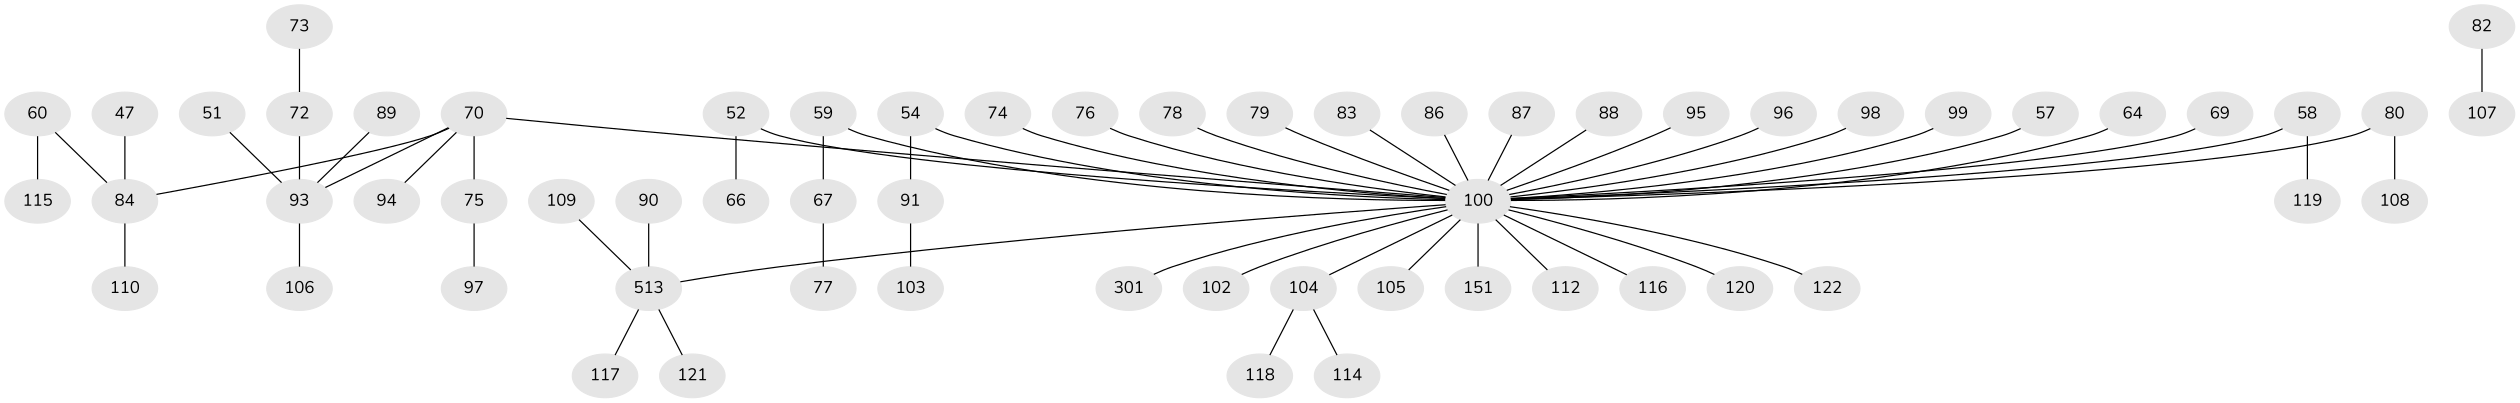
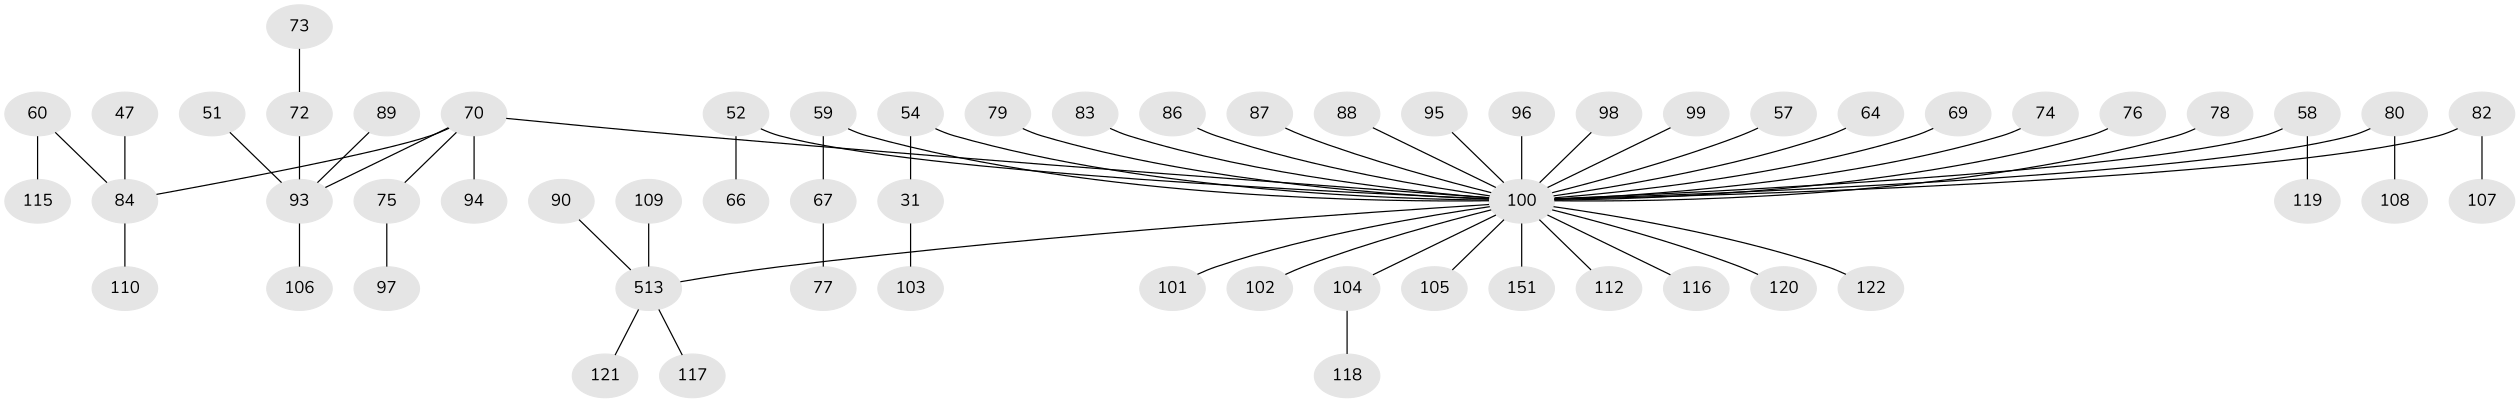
none -> (2166, 171)
(911, 201) -> (911, 201)
(1129, 289) -> (1172, 289)
(1347, 376) -> none
